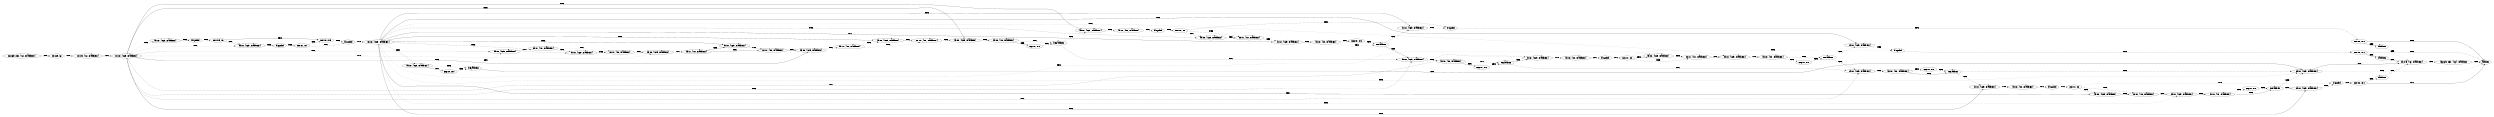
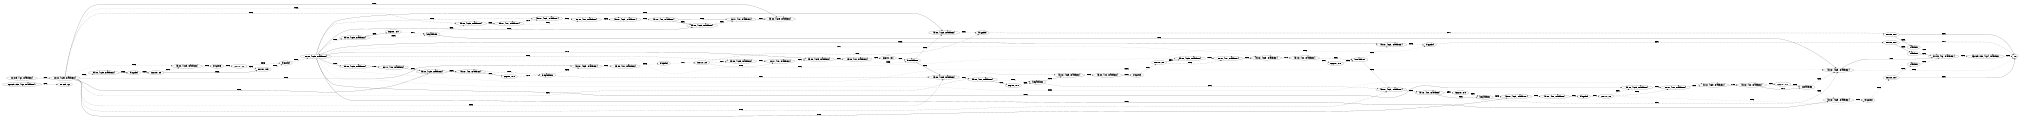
(218, 40) -> (156, 73)
(850, 47) -> none
(68, 56) -> none
(2486, 62) -> (2015, 56)
